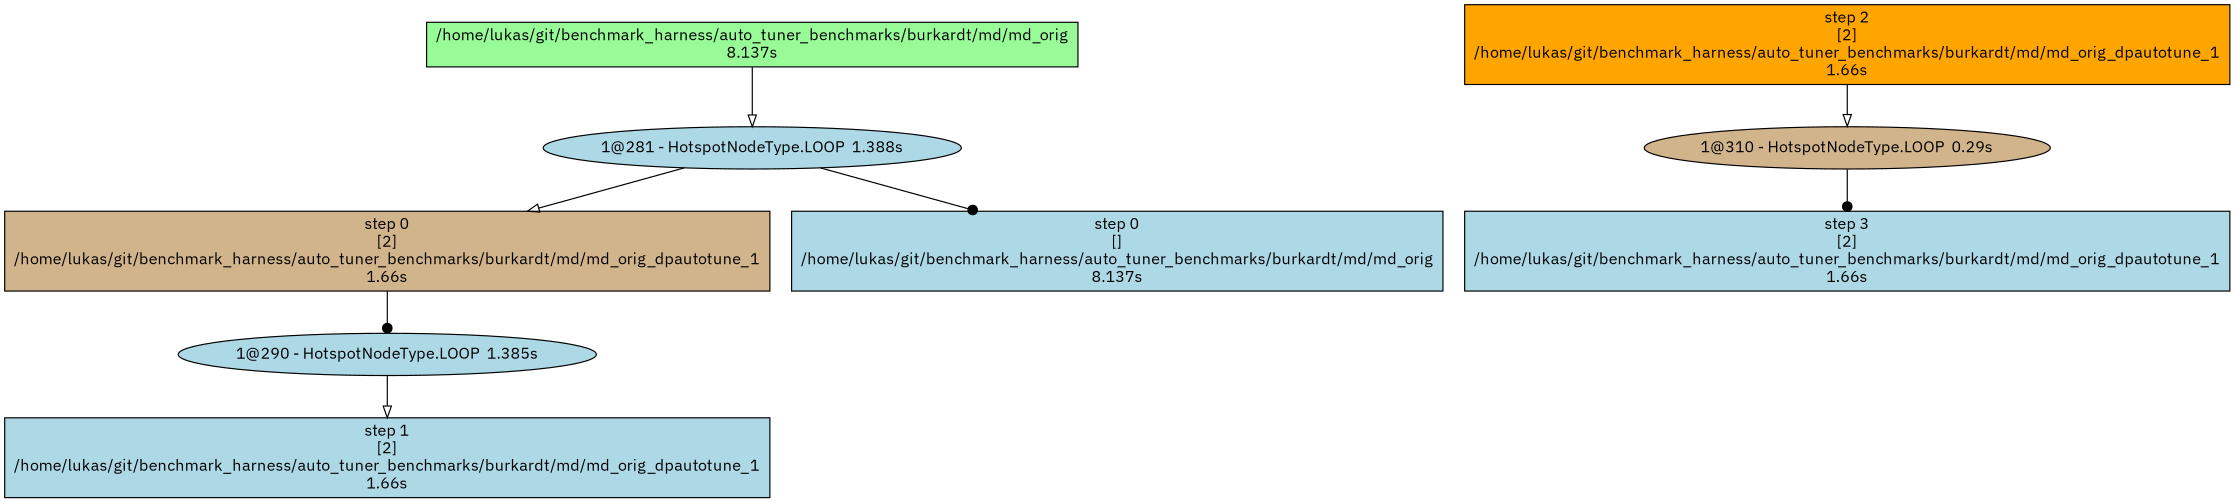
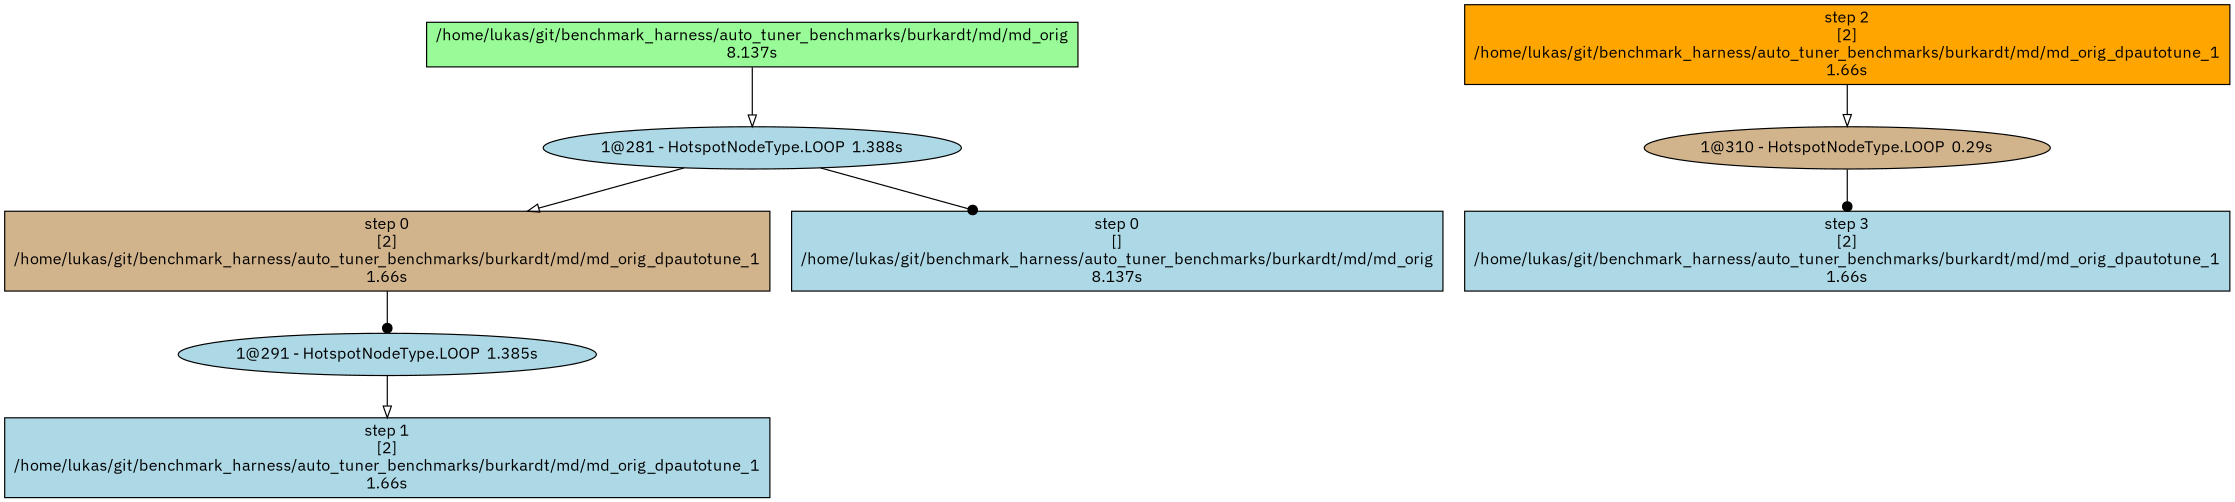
(387, 354) -> (387, 354)
